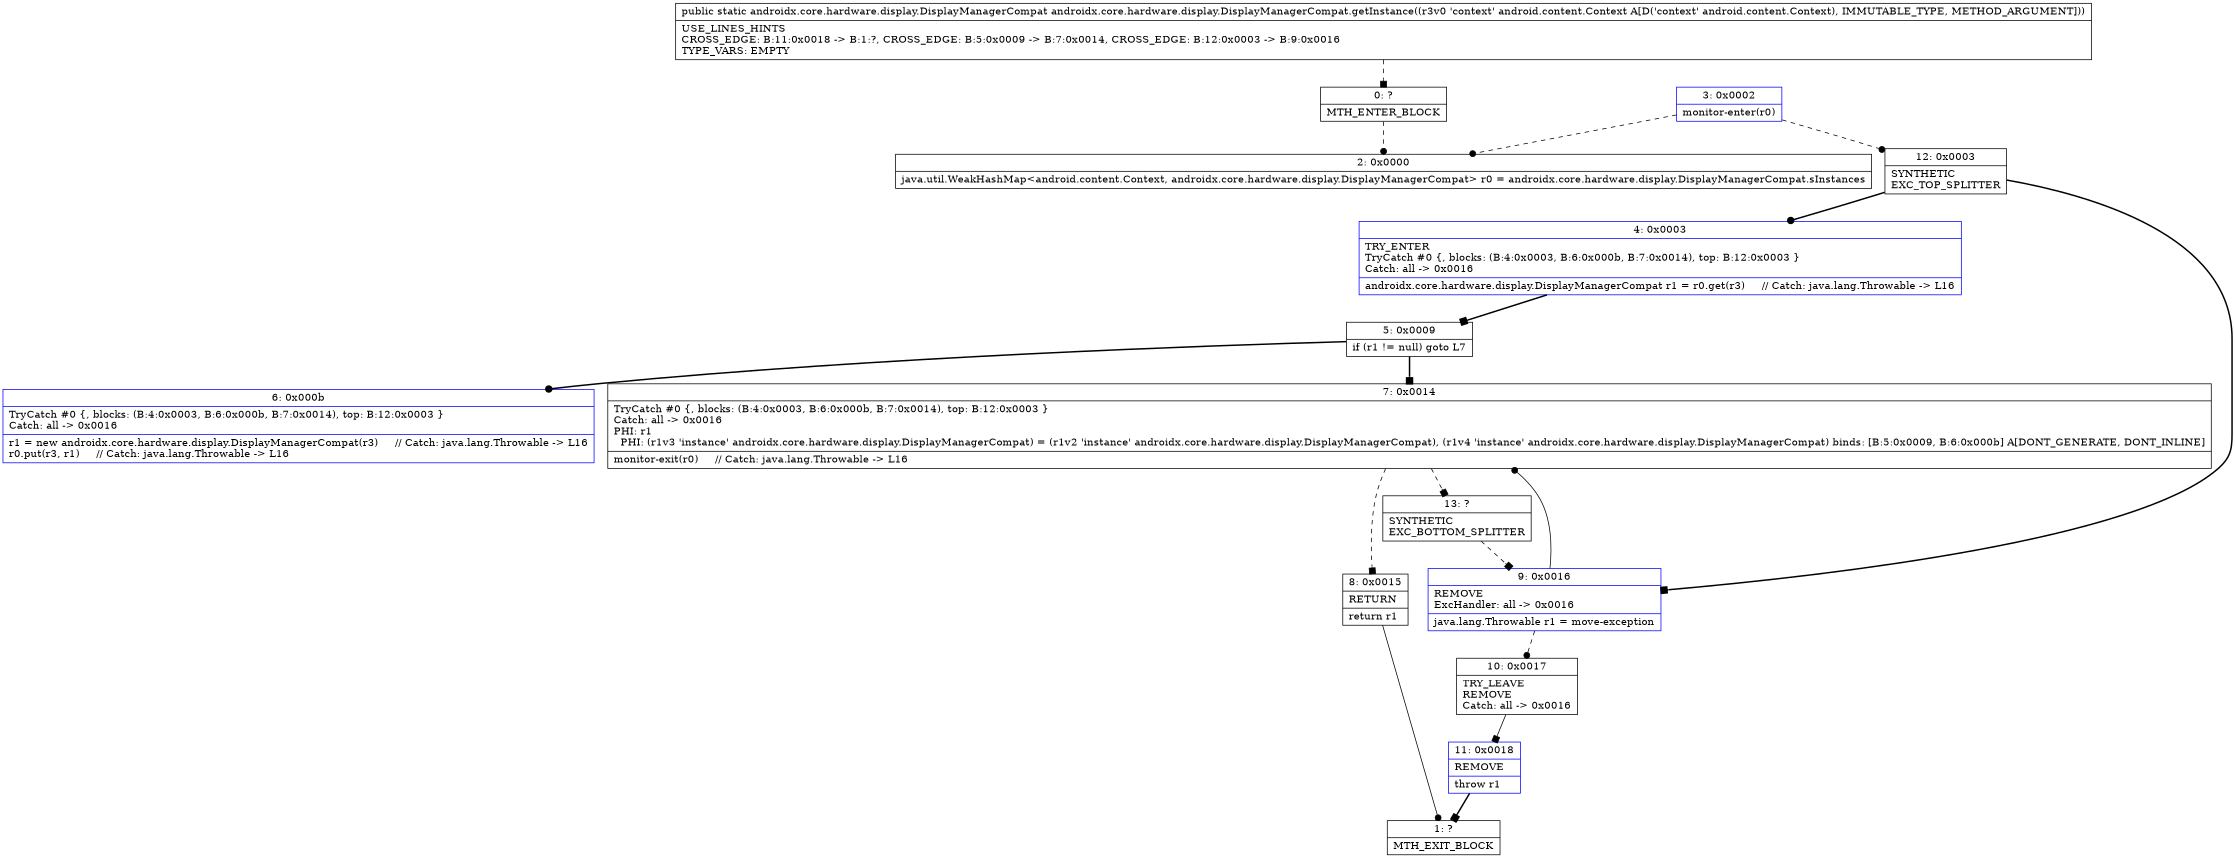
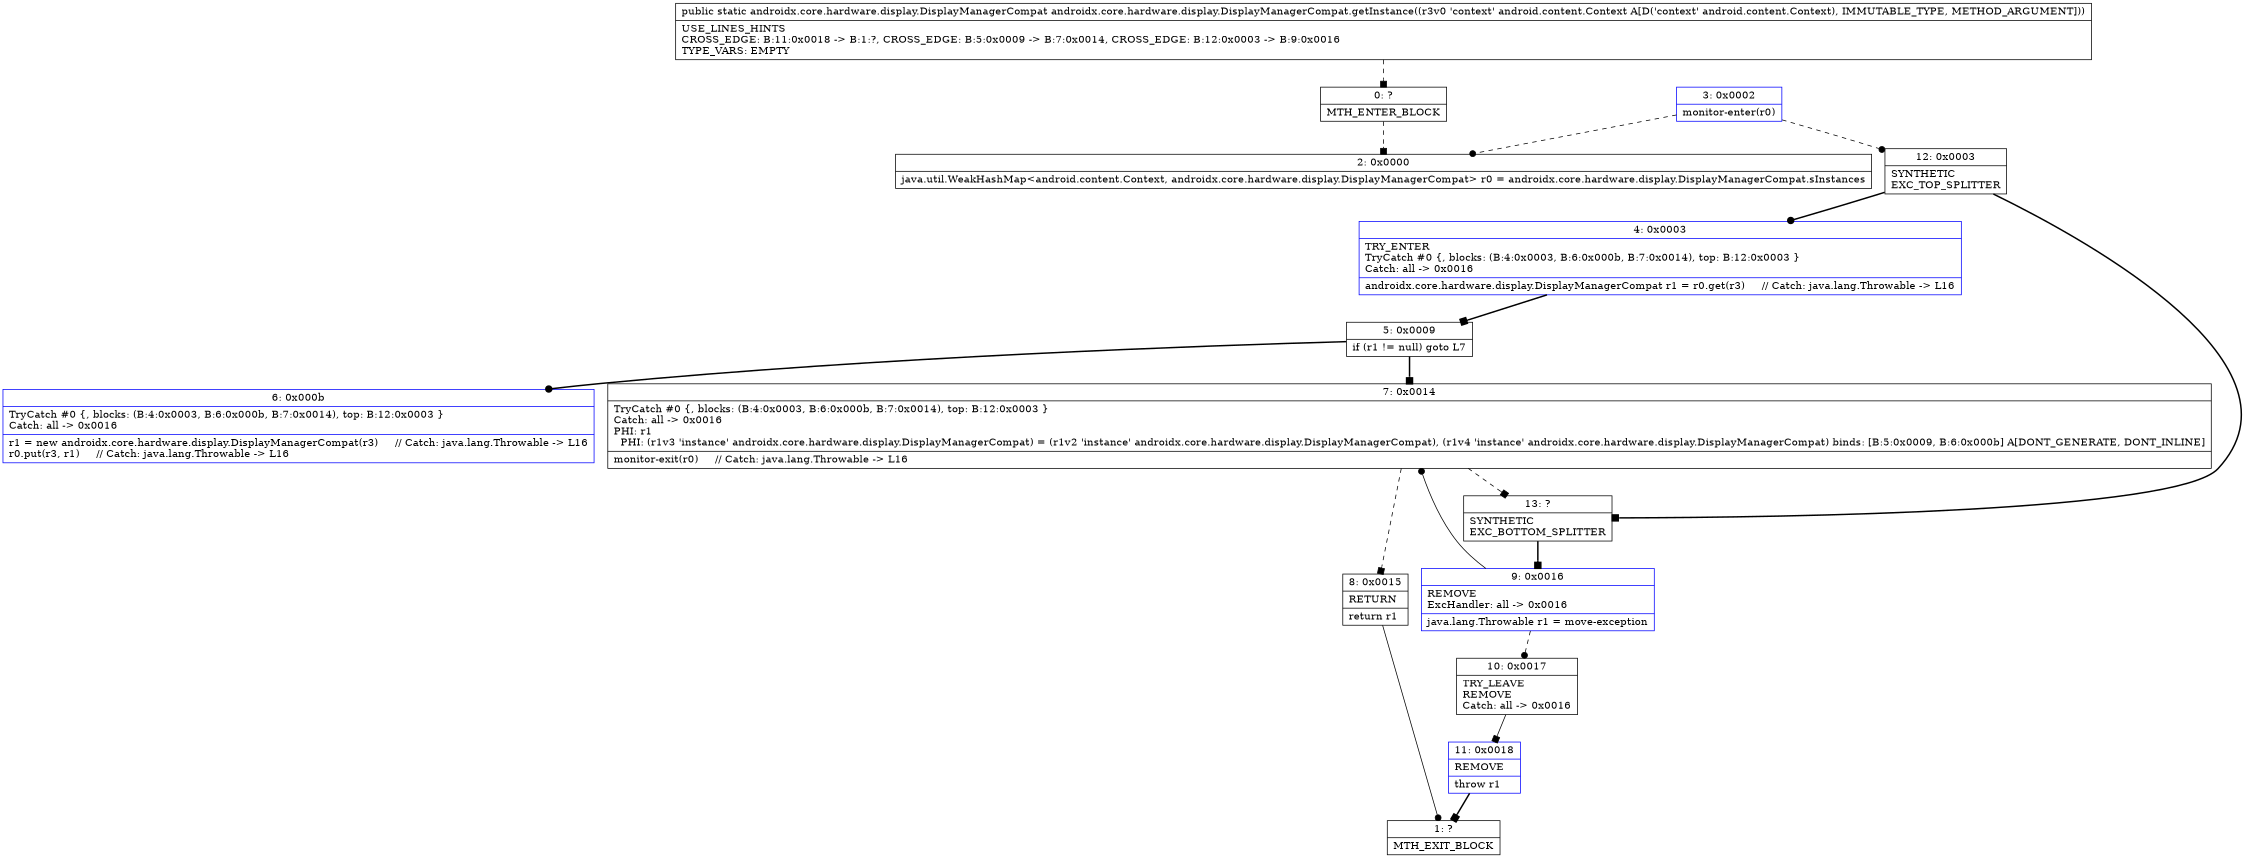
(1384, 135) -> (1384, 134)
(2159, 501) -> (2122, 496)
(1493, 552) -> (1538, 551)
